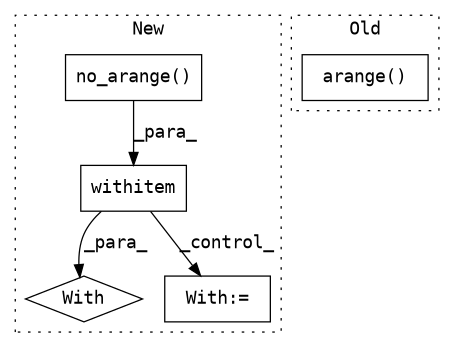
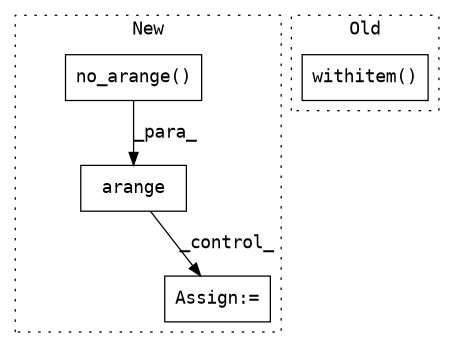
(365, 78) -> (365, 78)
(134, 188) -> (134, 188)
(84, 299) -> none
(218, 299) -> (218, 299)
